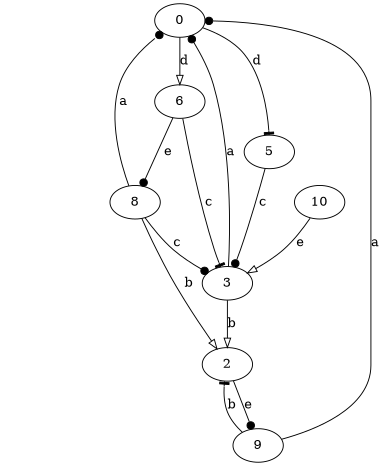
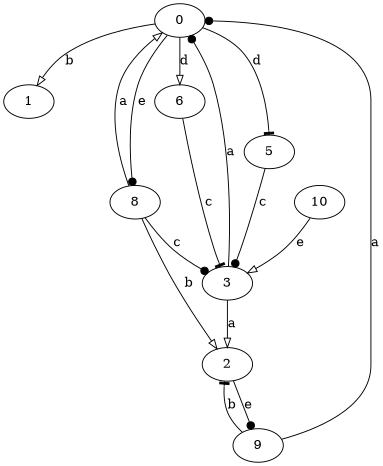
none -> (29, 102)
(115, 106) -> (115, 106)
(159, 148) -> (134, 102)
(232, 324) -> (232, 324)
